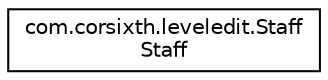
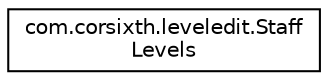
(164, 40) -> (164, 40)
